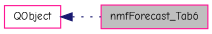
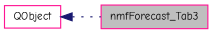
(154, 17) -> (154, 17)
